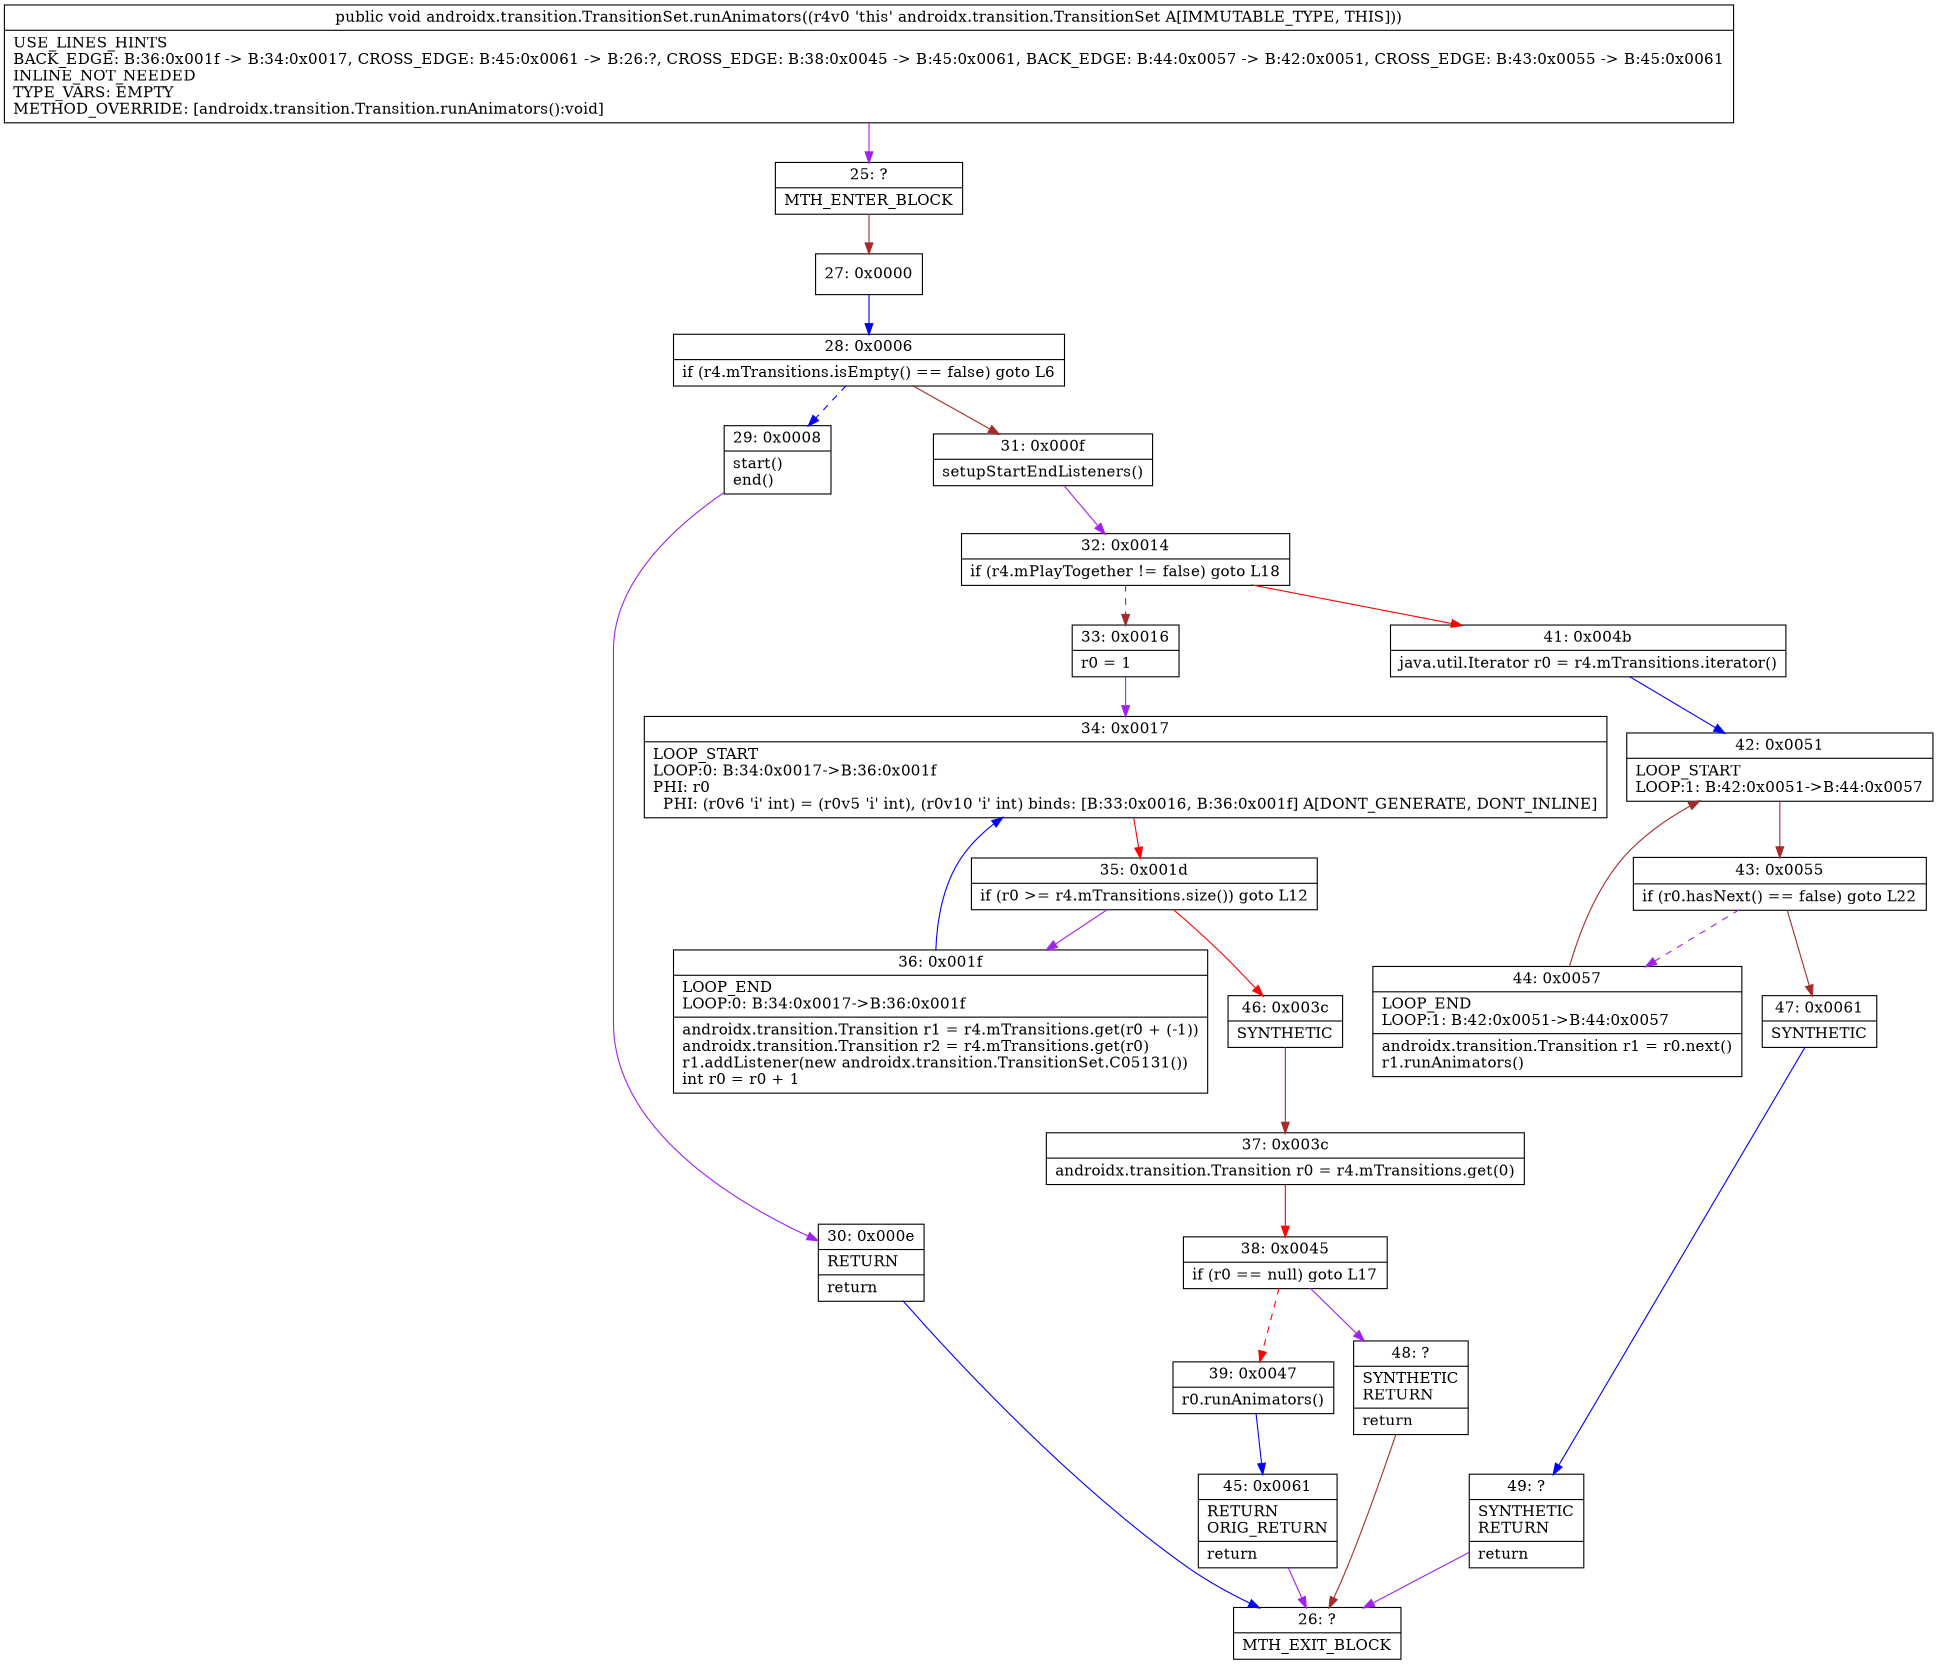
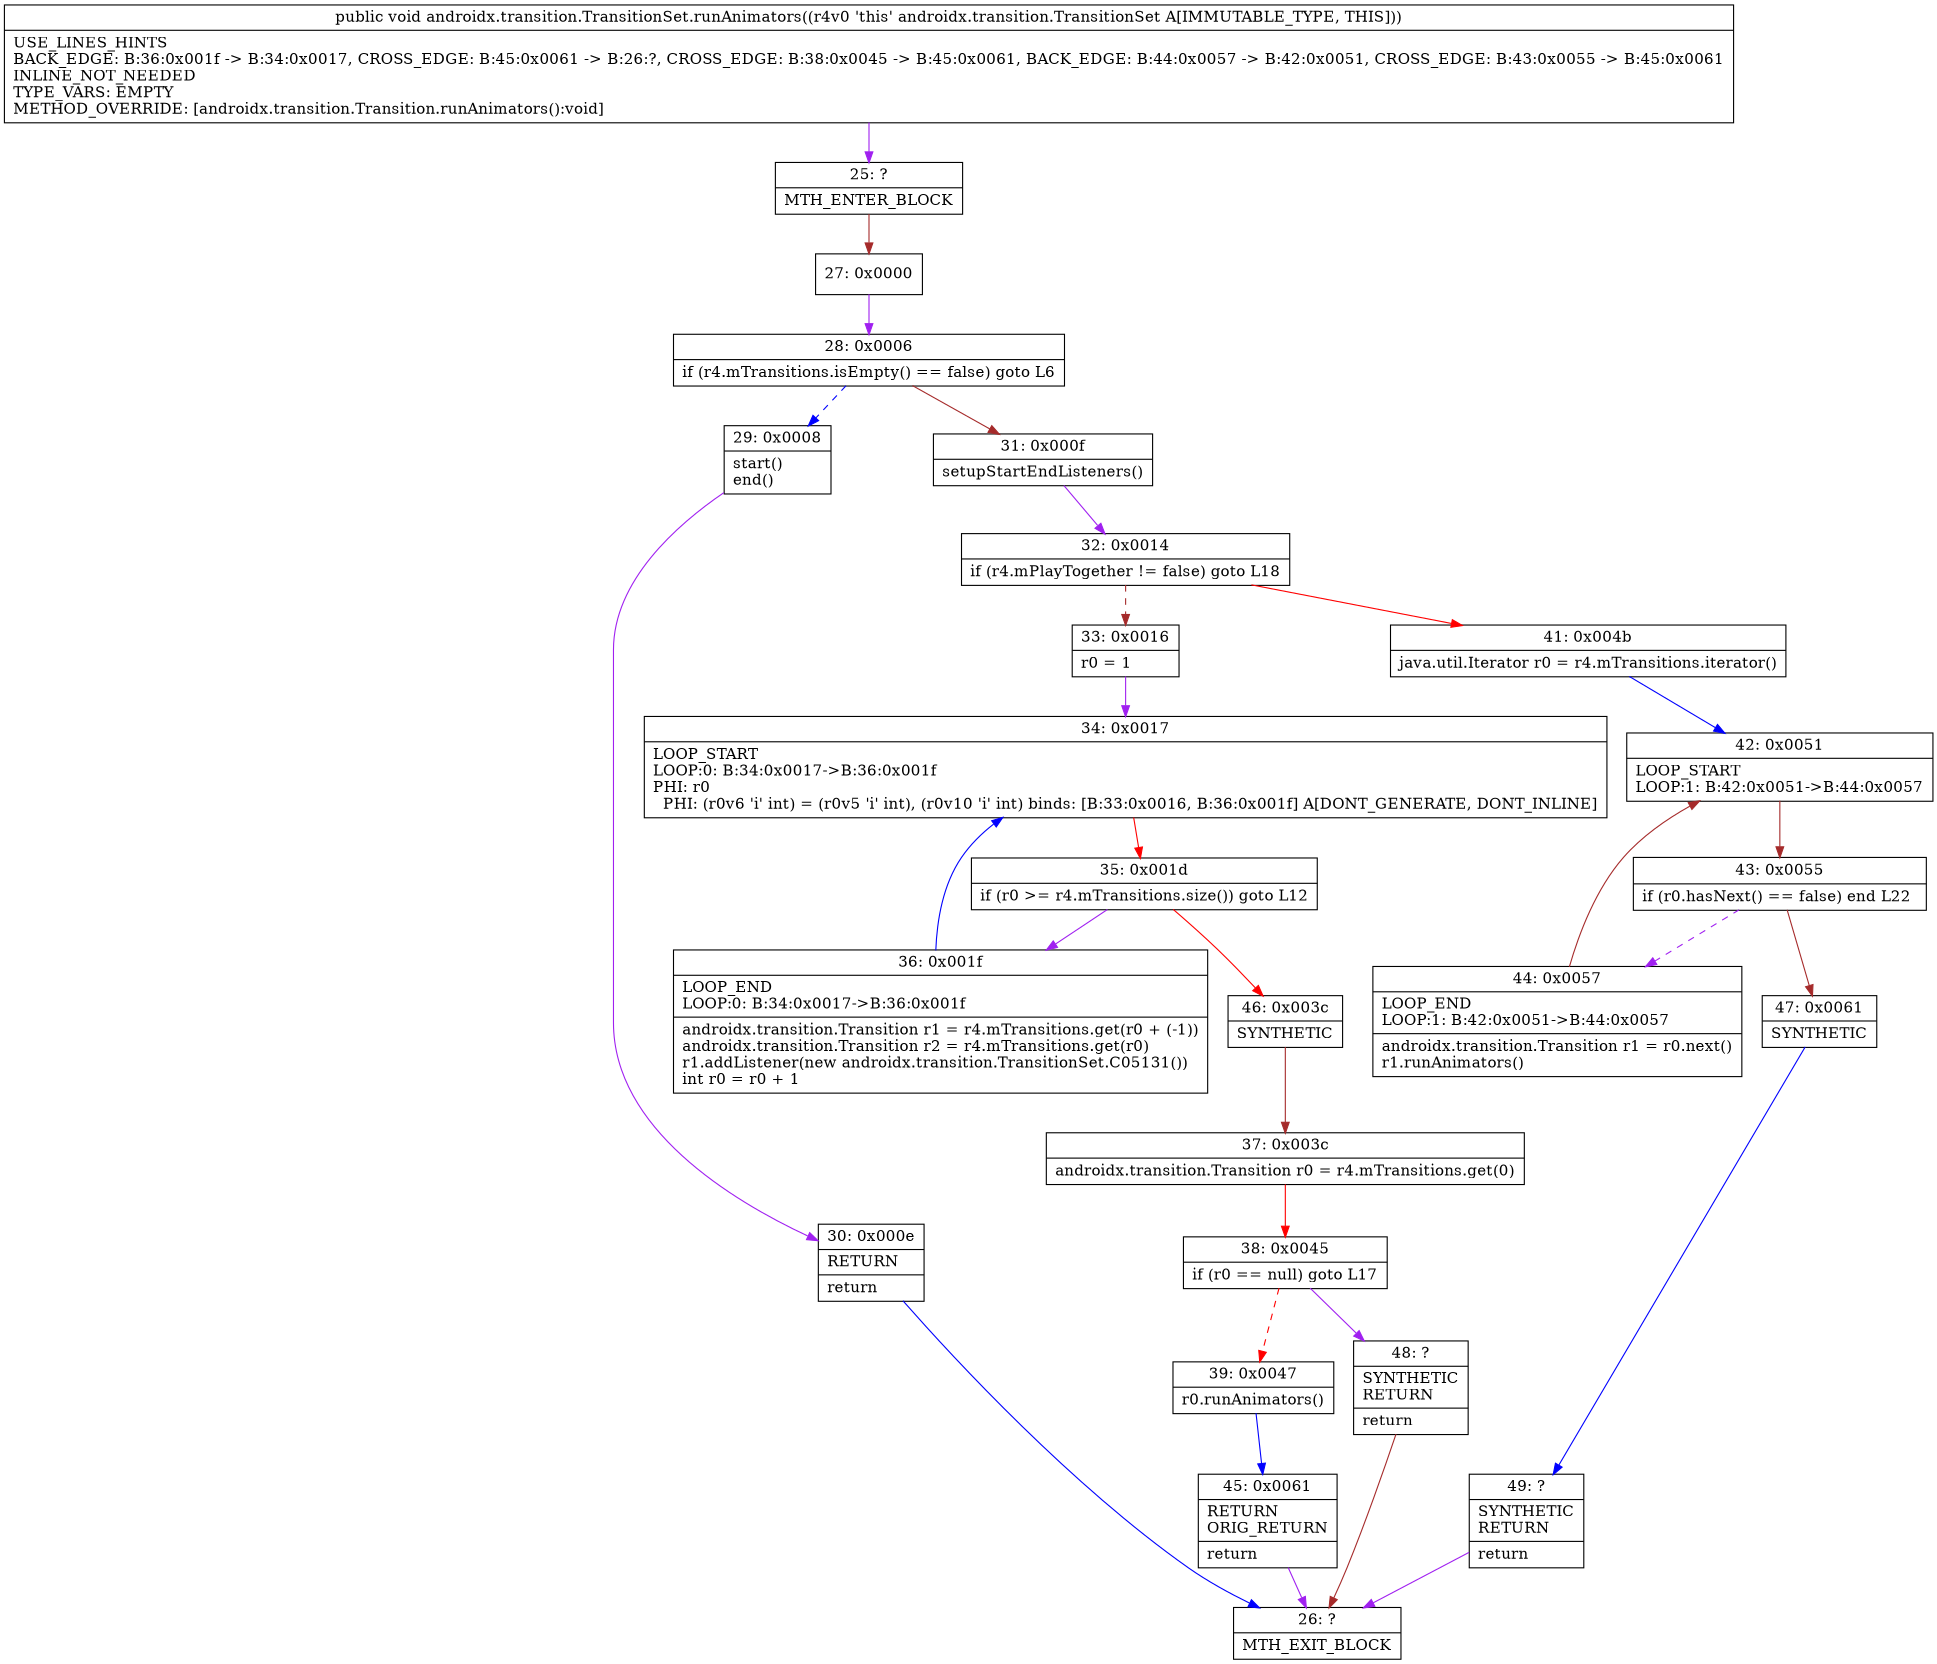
(869, 309) -> (869, 309)
(1780, 897) -> (1777, 897)
